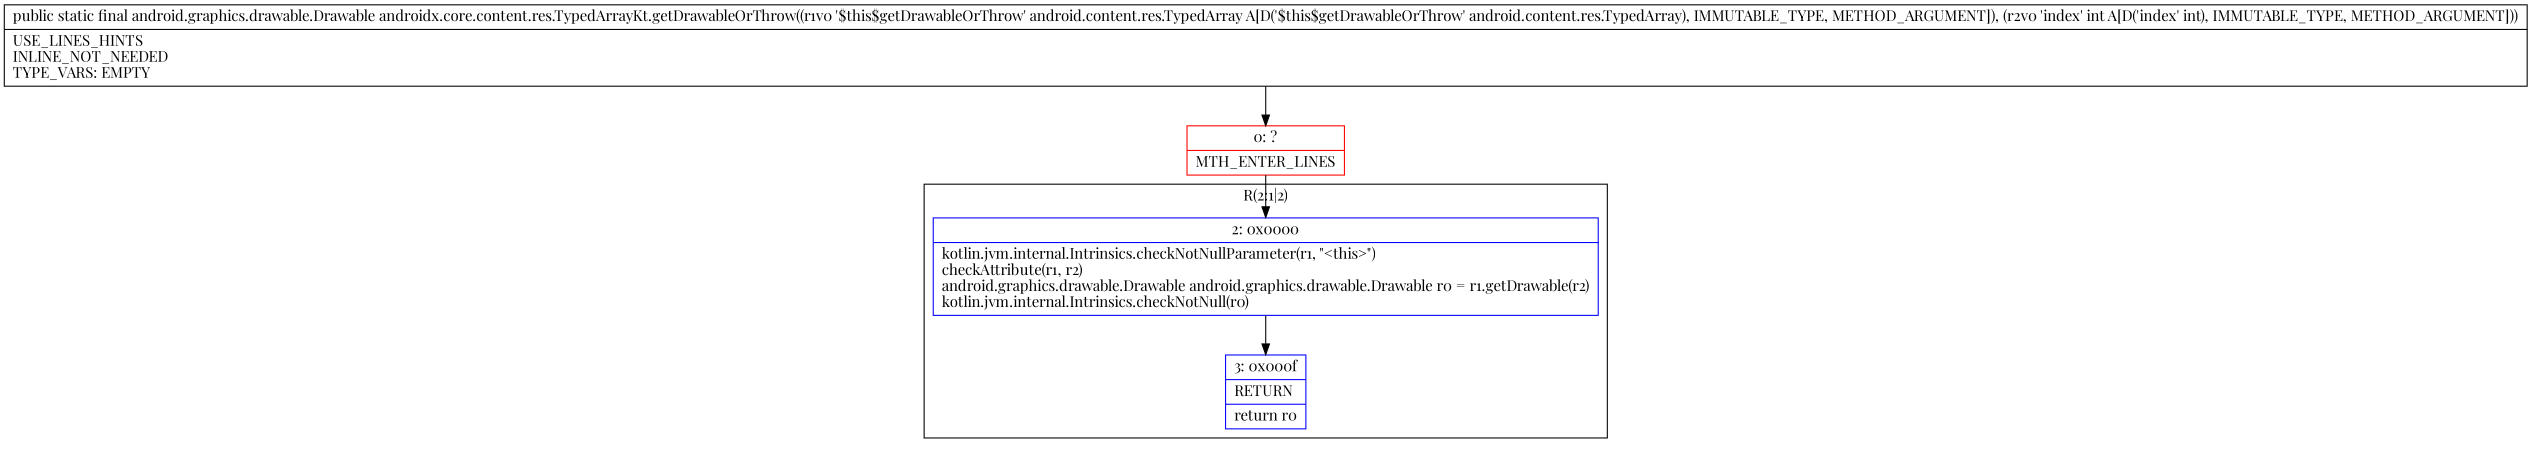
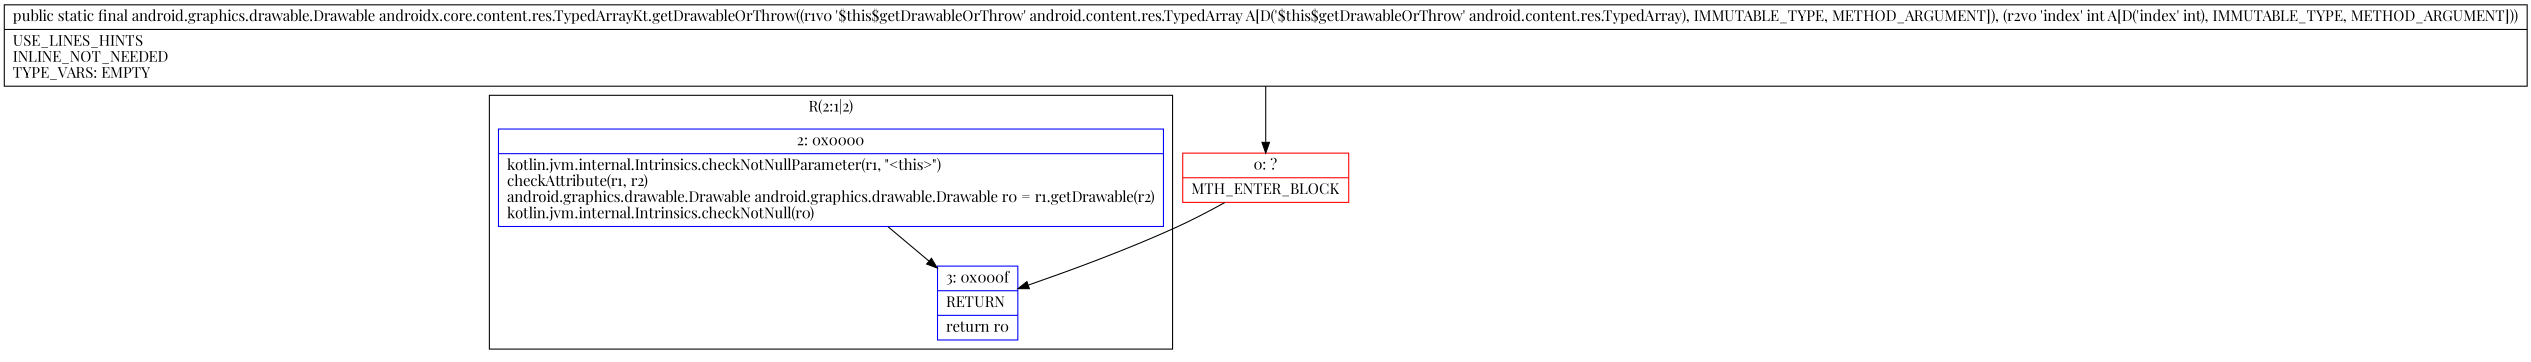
(1266, 162) -> (1266, 190)
(1266, 191) -> (1128, 248)
